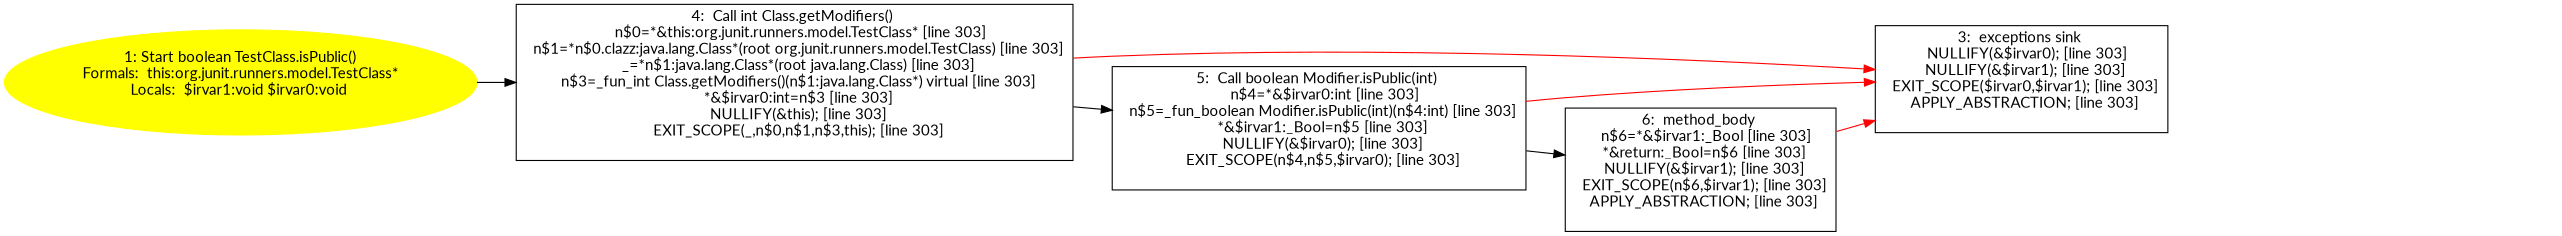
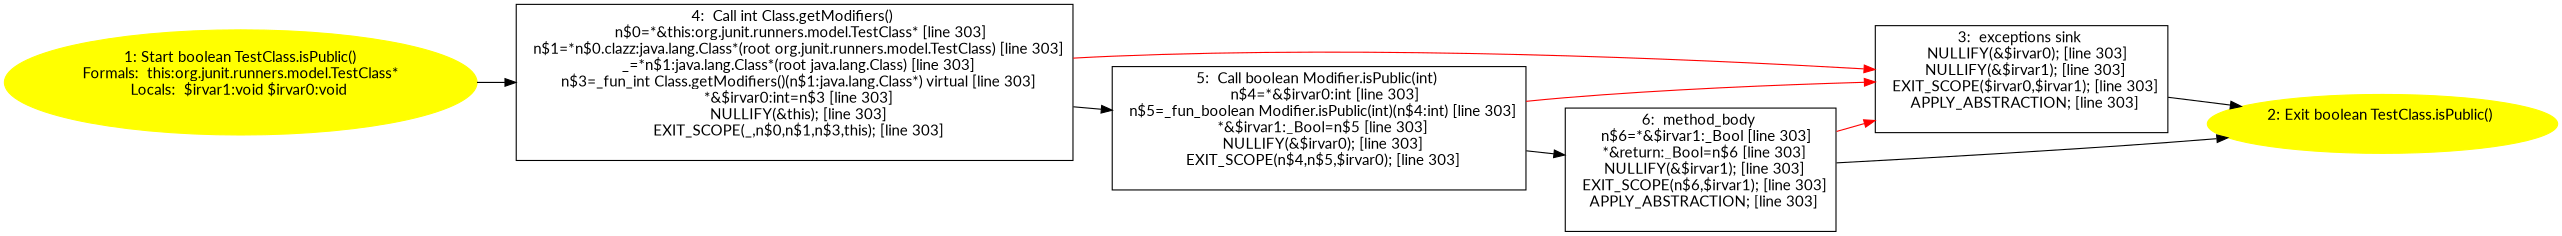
none -> (2382, 124)
